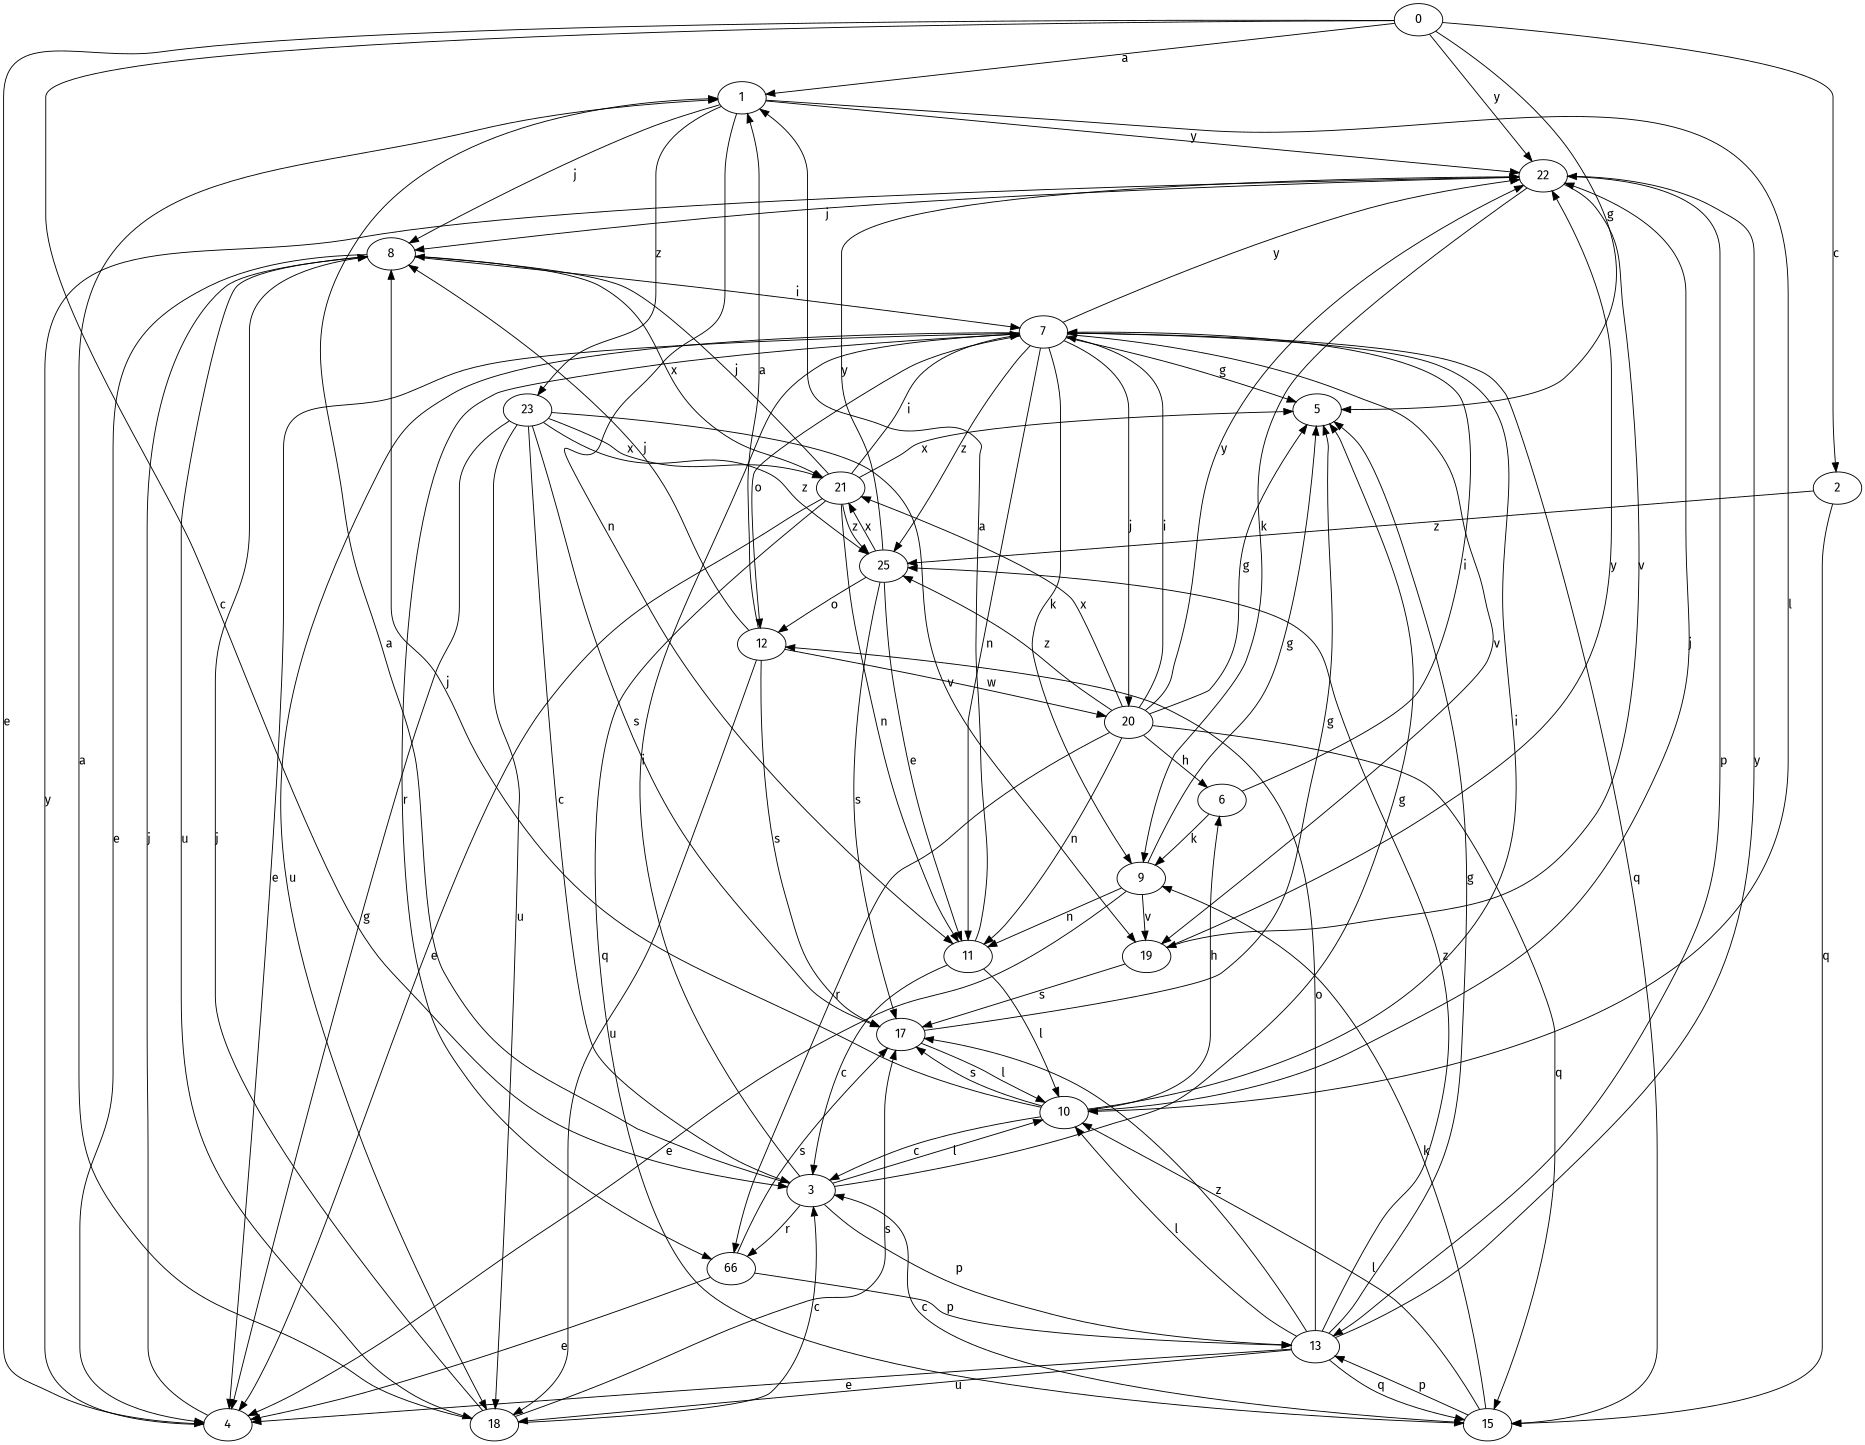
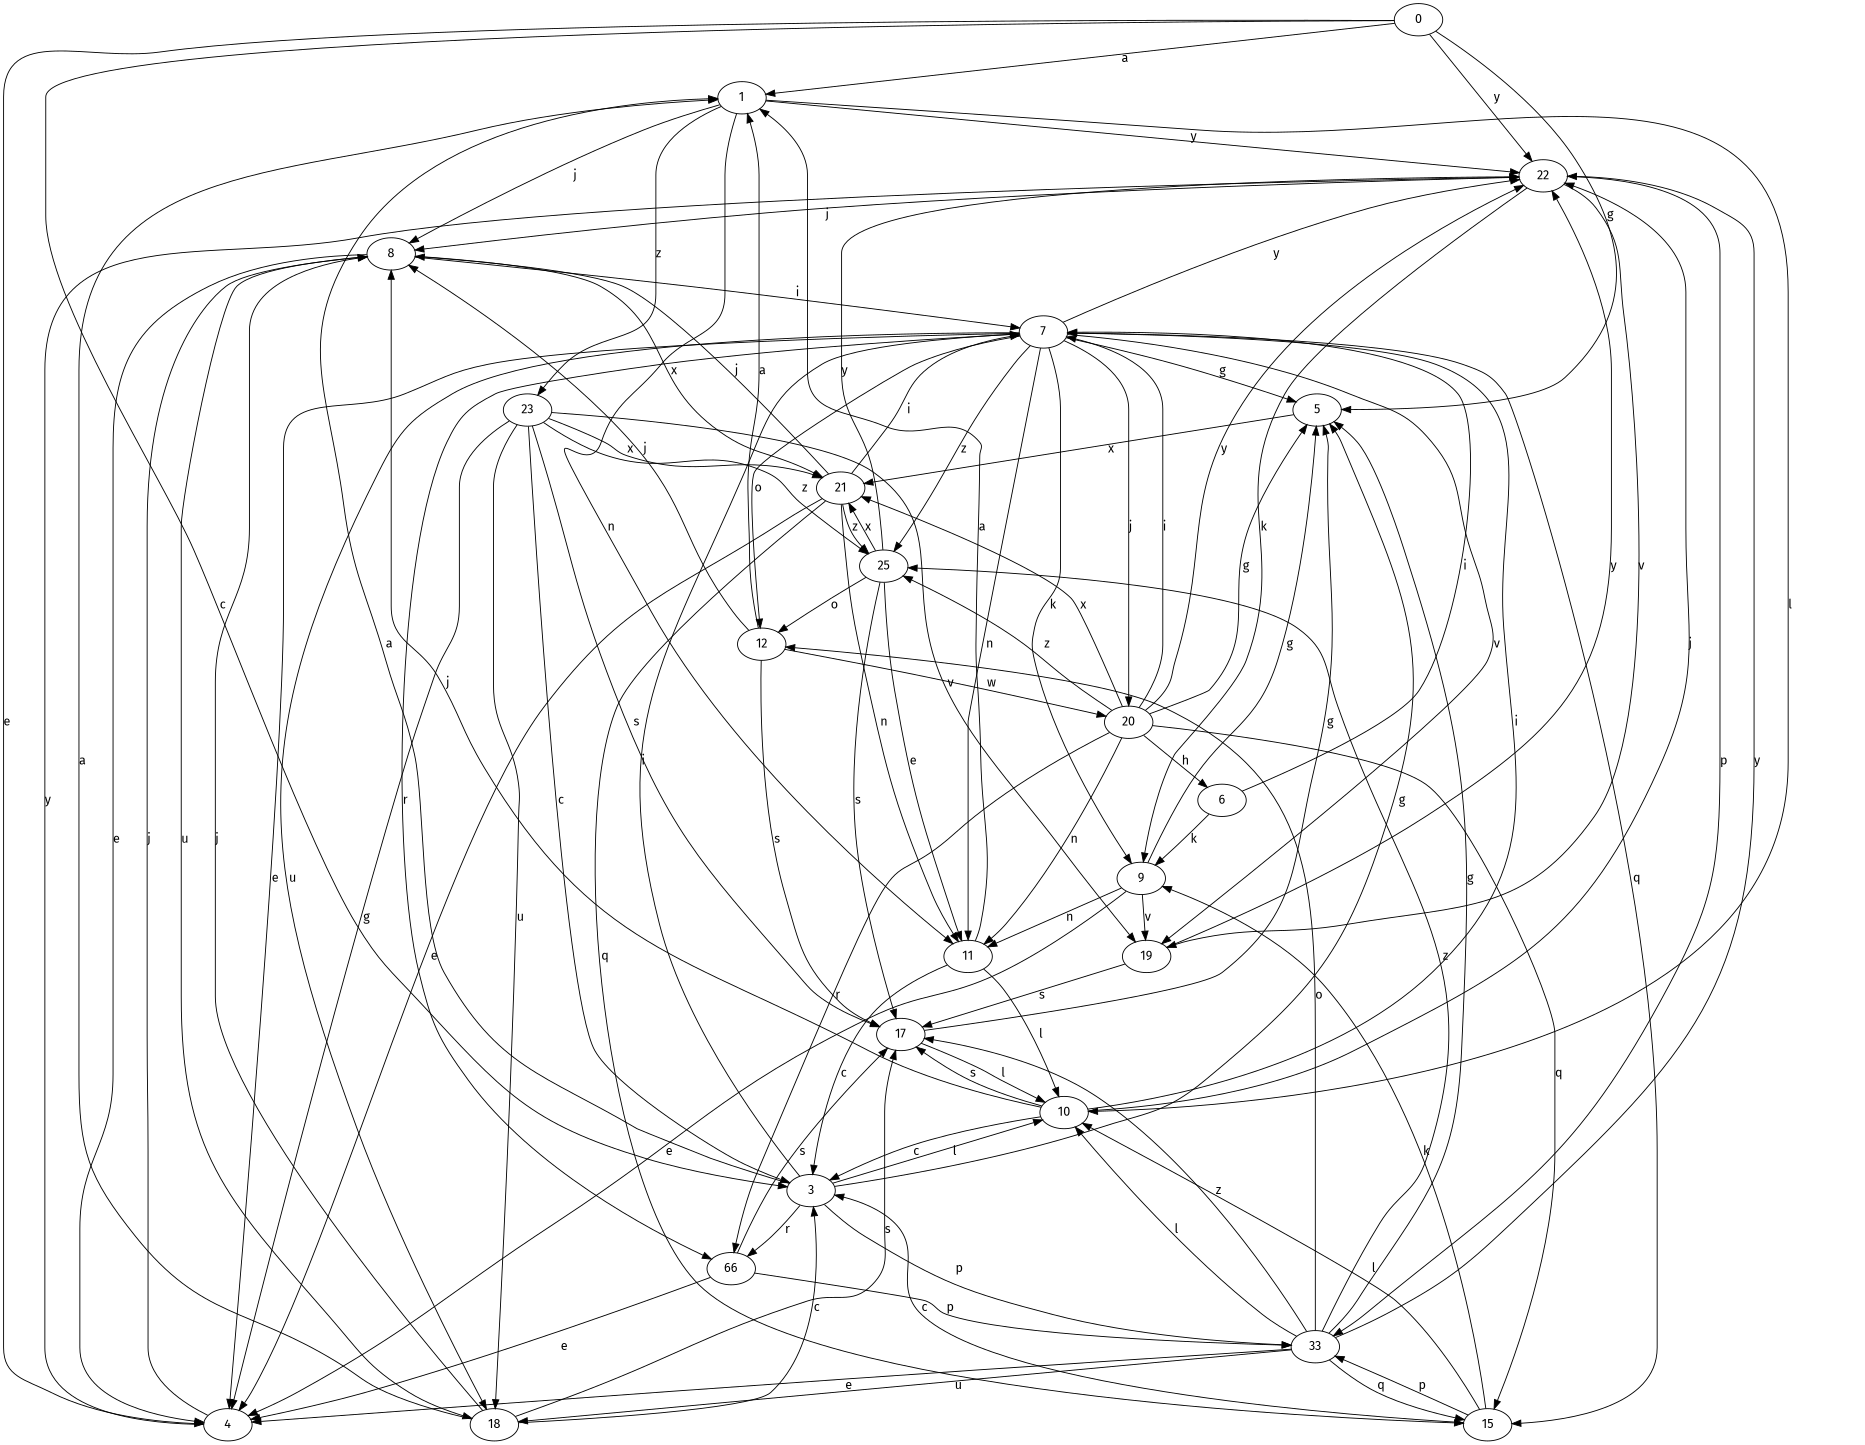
(1066, 422) -> (1083, 448)
(1838, 488) -> none
(1210, 1008) -> none
(601, 1031) -> none
(1315, 1347) -> (1315, 1347)
